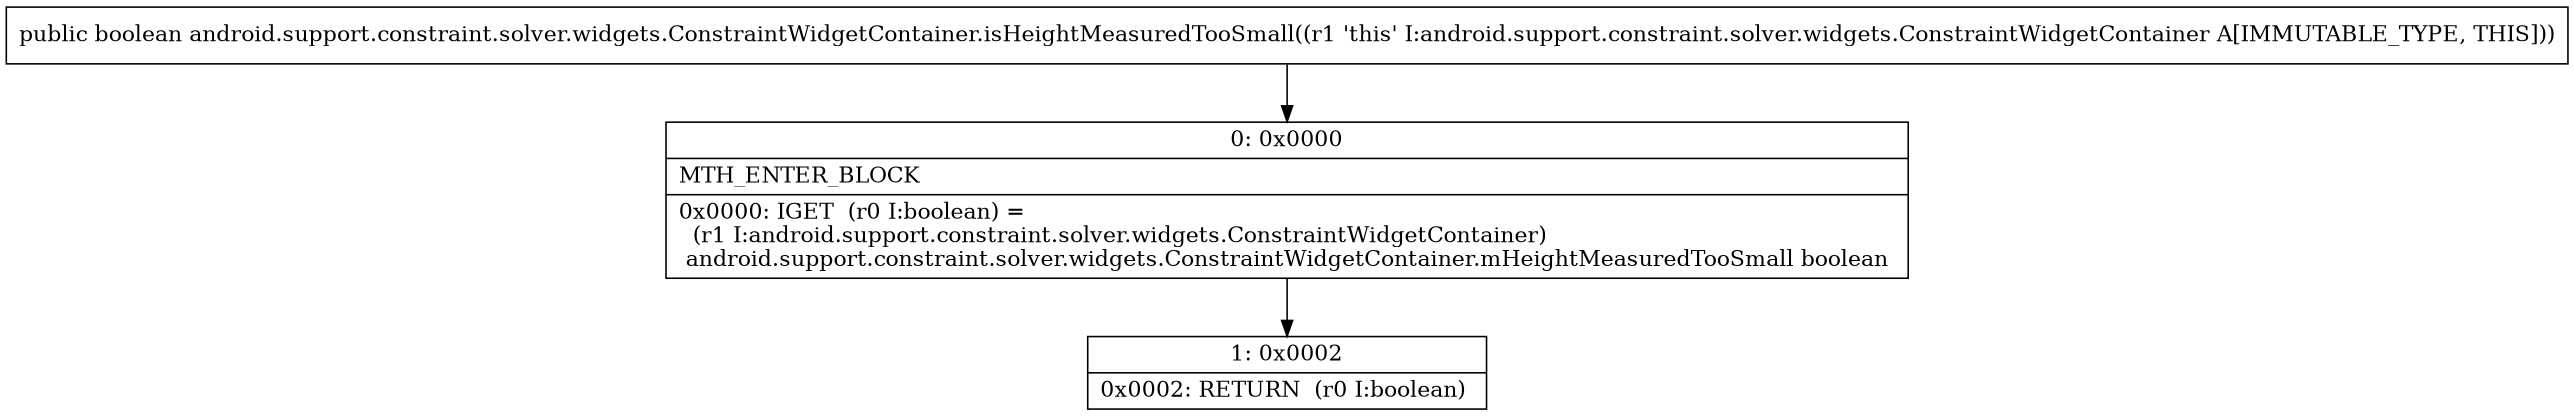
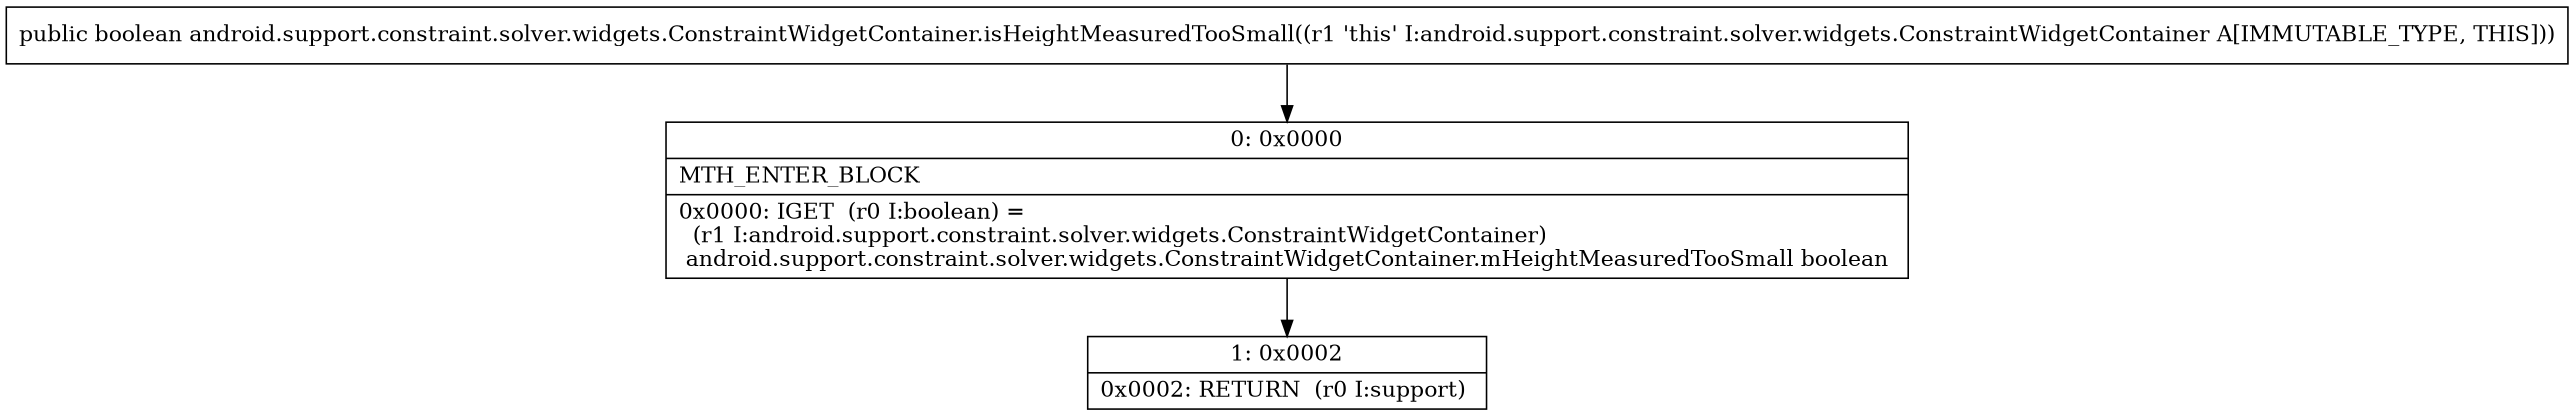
(1287, 390) -> (1287, 390)
